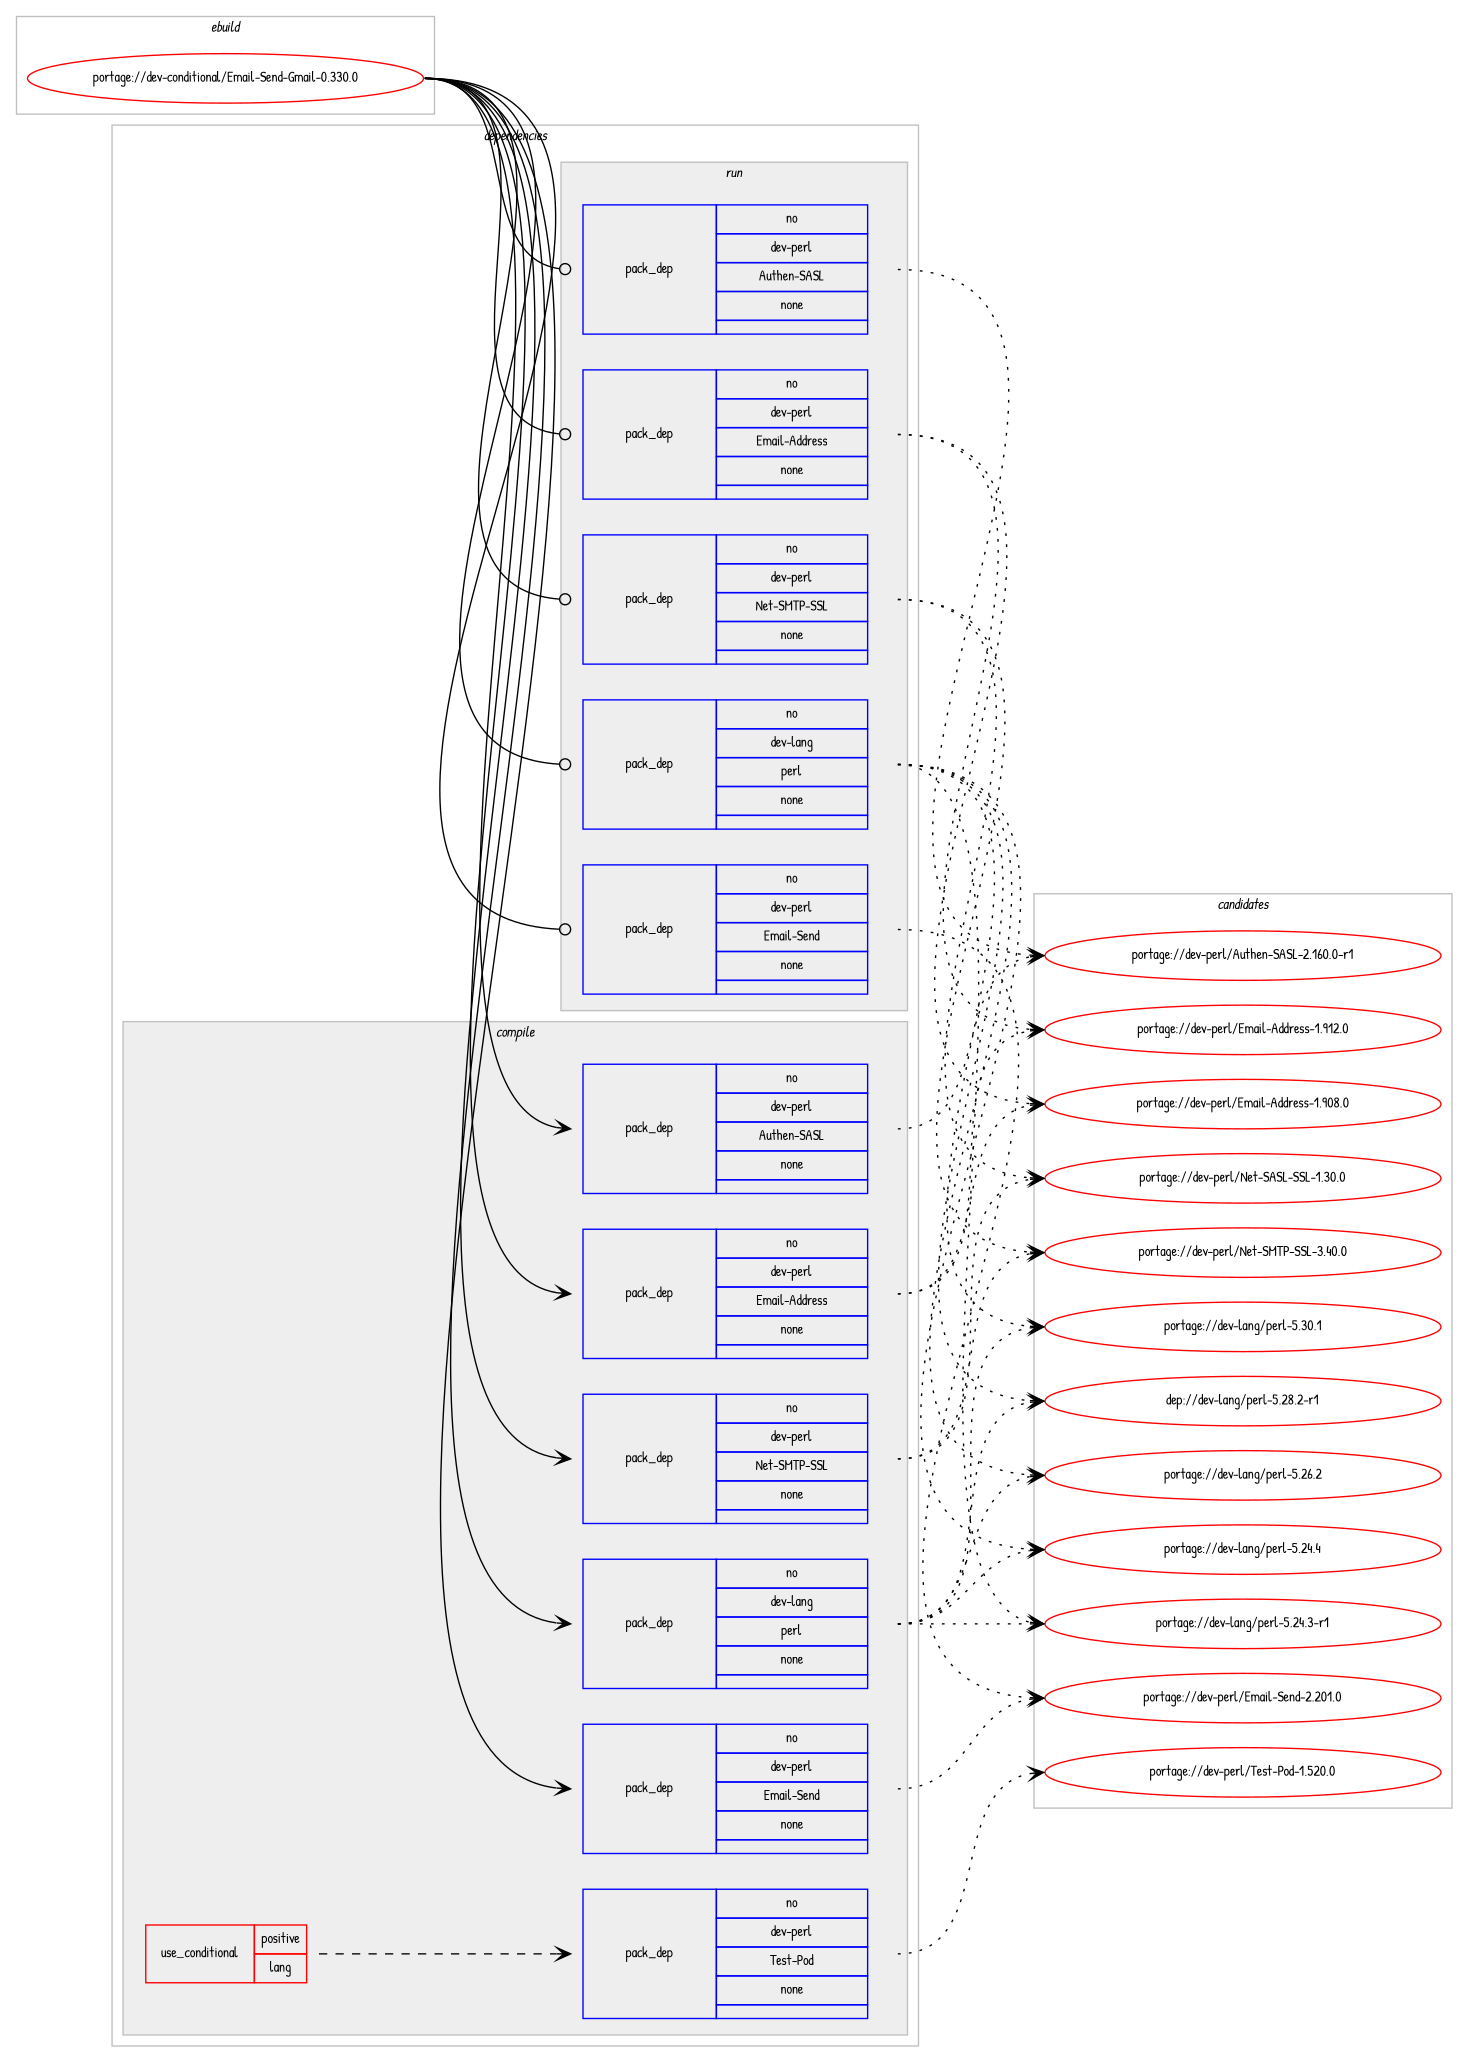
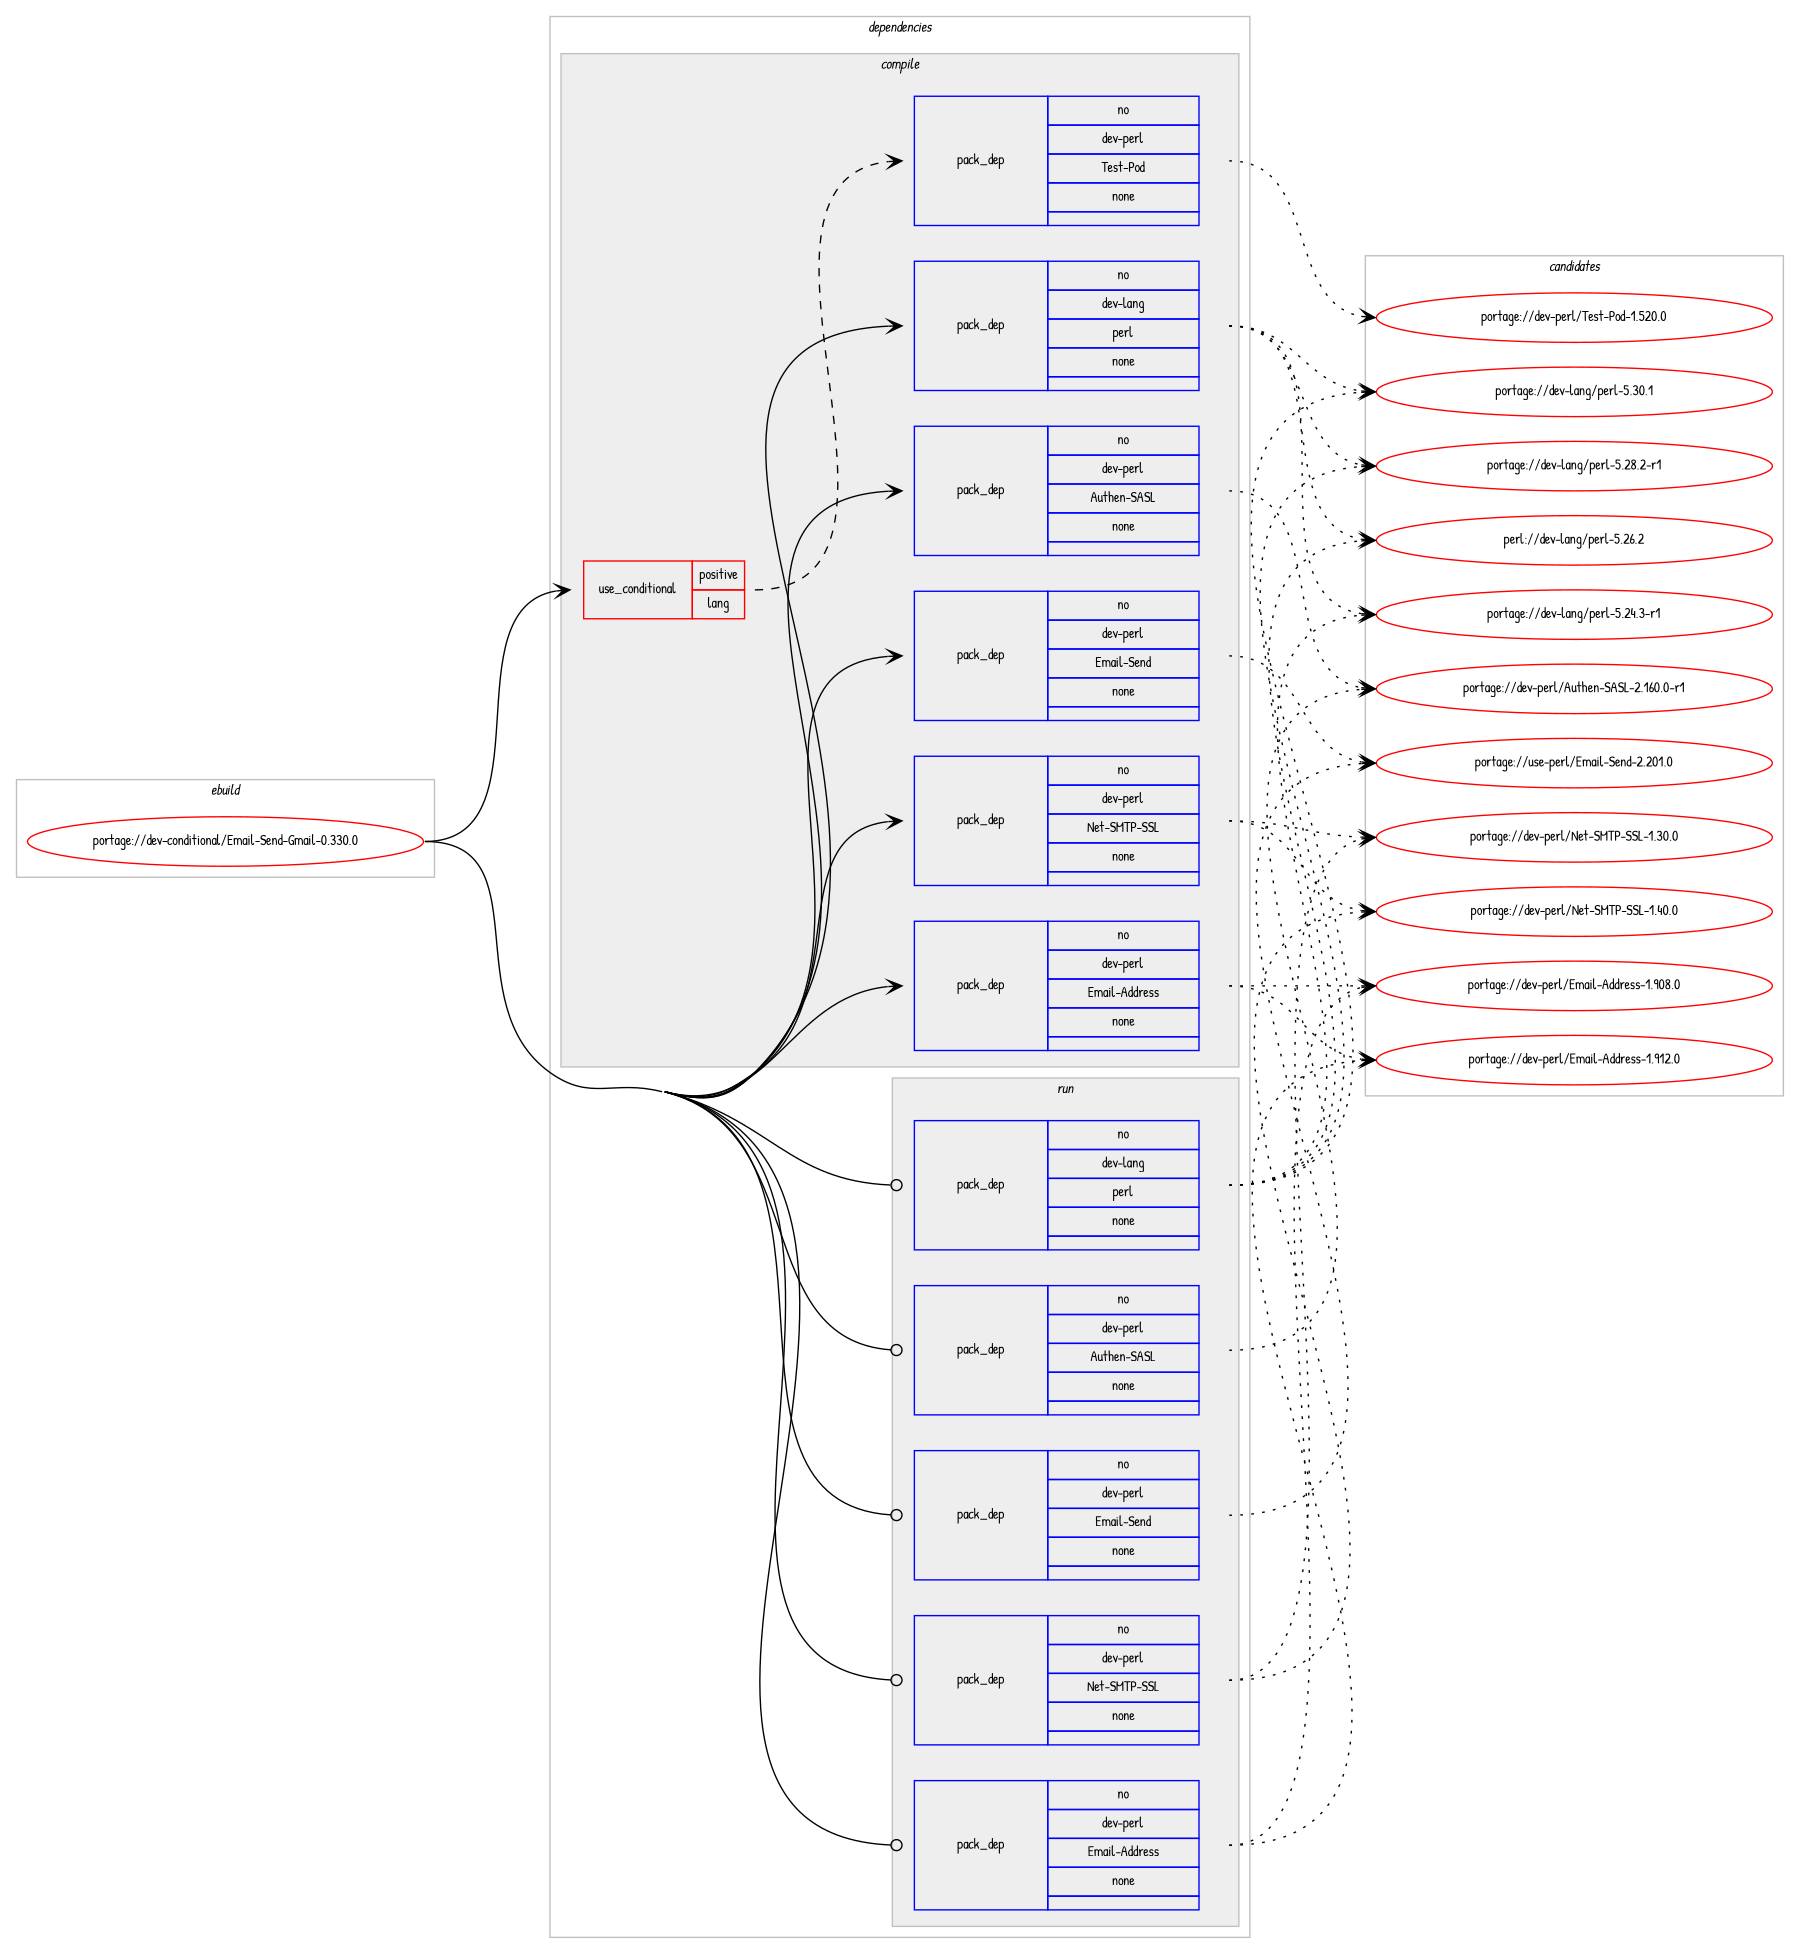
none -> (497, 723)
(1243, 1178) -> (1574, 837)
(1243, 1253) -> (1574, 912)
(1243, 1401) -> (1574, 466)
(1243, 1475) -> (1574, 540)
(1243, 1550) -> none
(1243, 1698) -> (1574, 763)
